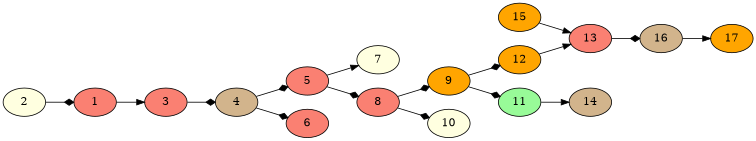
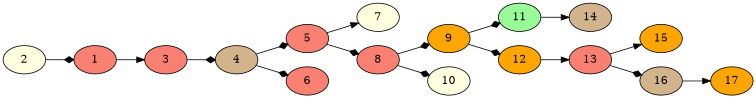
(551, 27) -> (622, 50)
